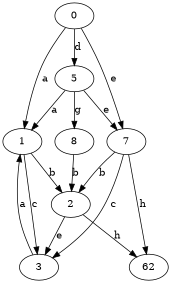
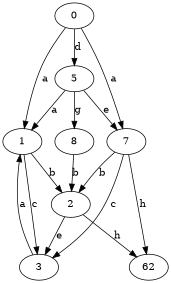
(114, 79) -> (114, 79)
